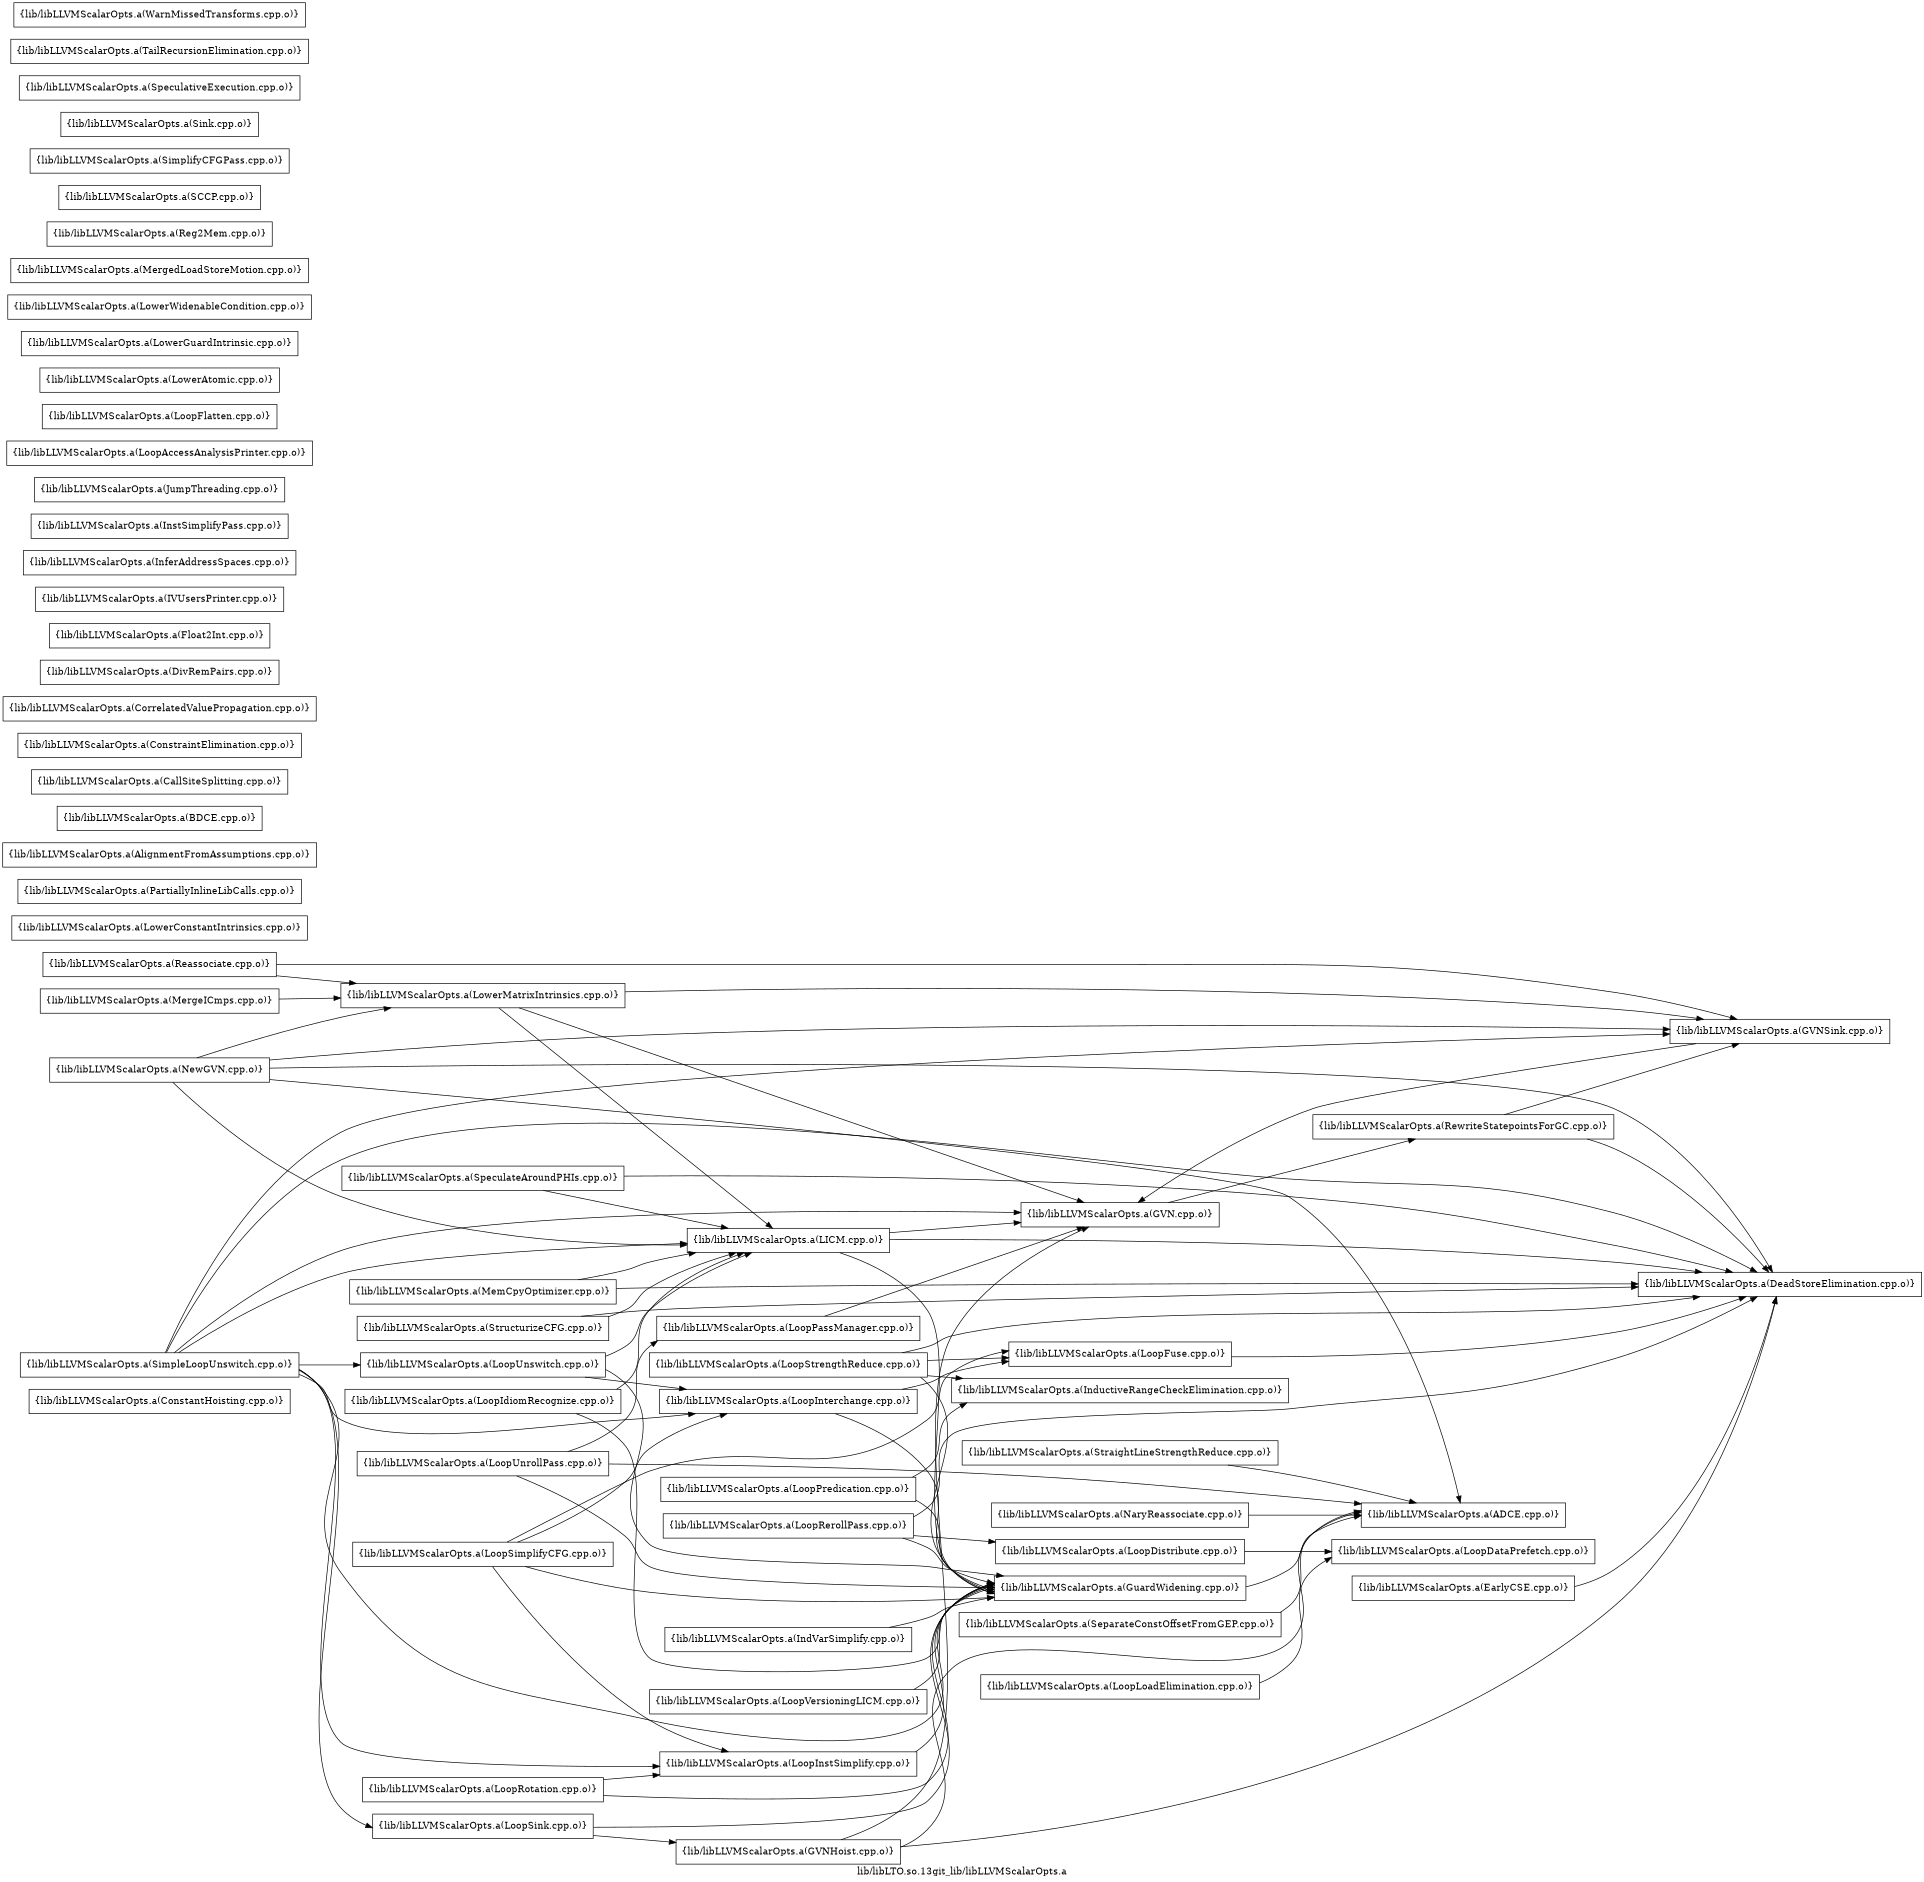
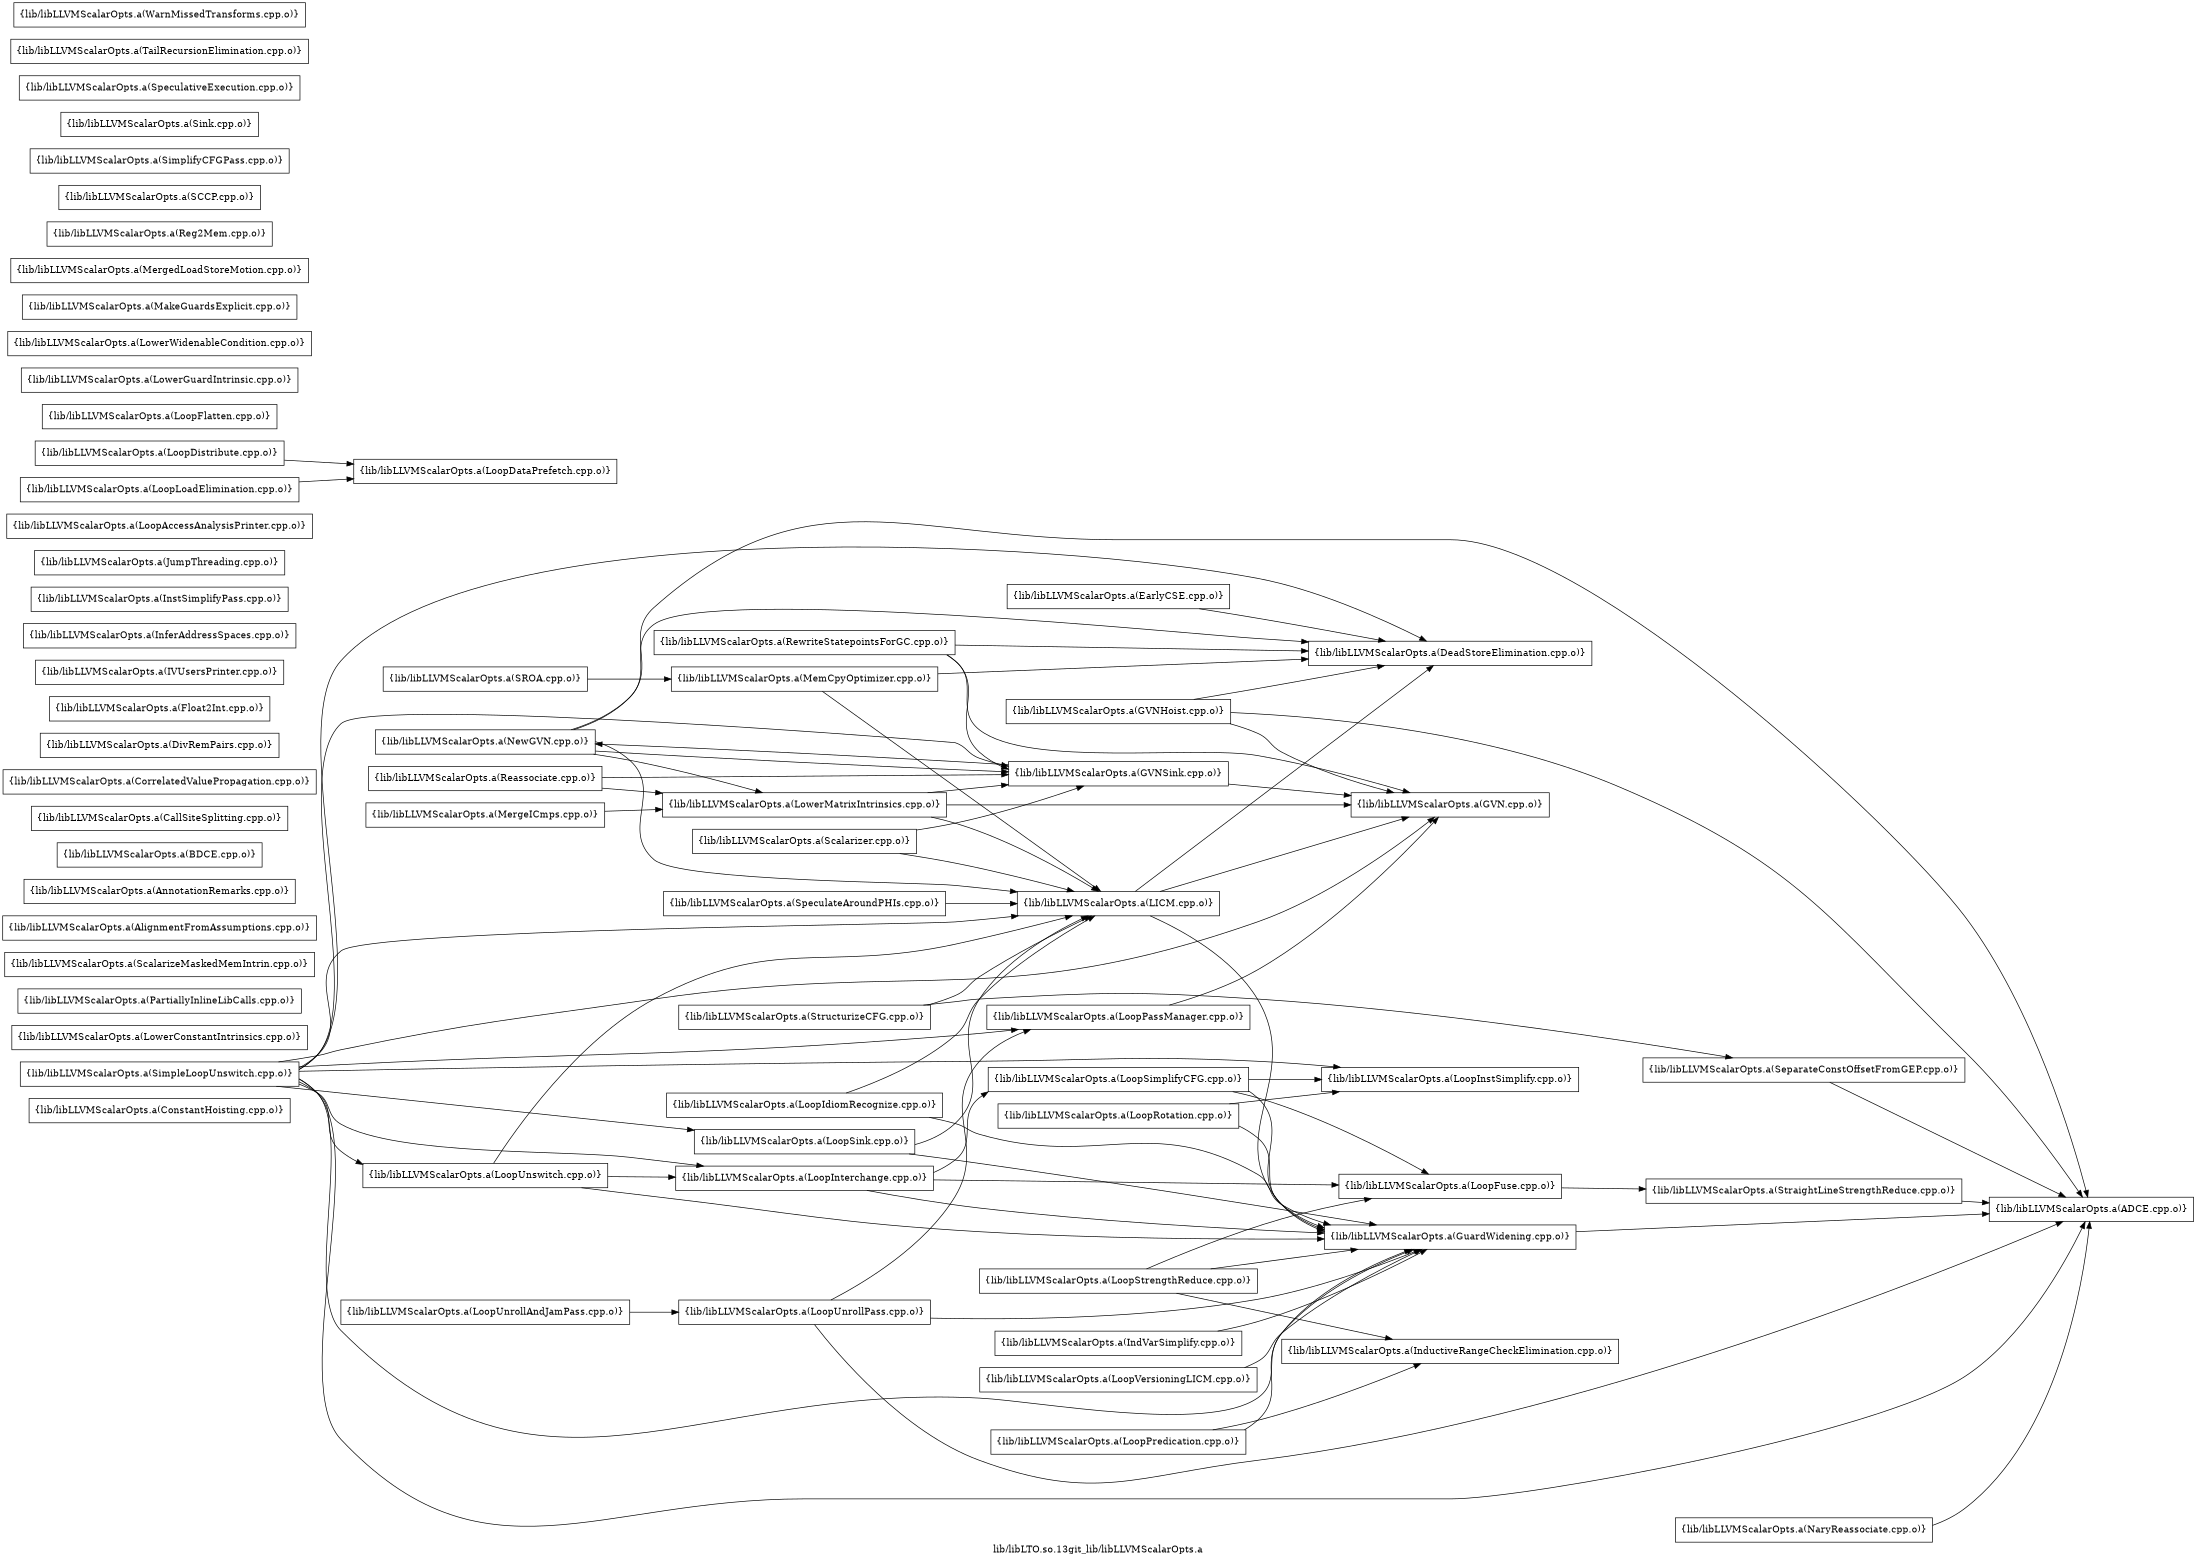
none -> (160, 307)
(160, 380) -> none
none -> (485, 679)
(160, 745) -> none
none -> (805, 753)
none -> (805, 841)
none -> (160, 891)
none -> (160, 965)
none -> (655, 1053)
(1288, 1172) -> (1148, 753)
(1178, 1189) -> none
(1106, 1297) -> (1326, 1004)
none -> (485, 1312)
(1296, 1313) -> none
(1488, 1348) -> (1600, 1188)
(604, 1498) -> (962, 1153)
none -> (1055, 1499)
(788, 1526) -> none
(937, 1661) -> none
(631, 1839) -> (969, 1028)
